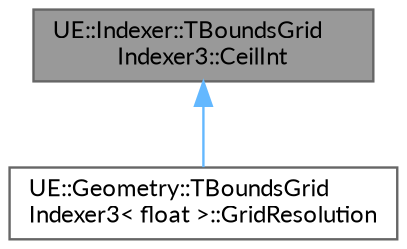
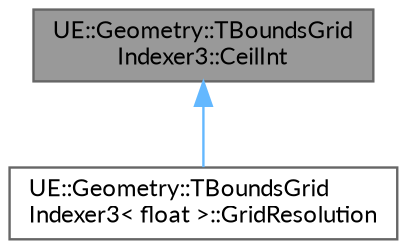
(203, 45) -> (203, 45)
